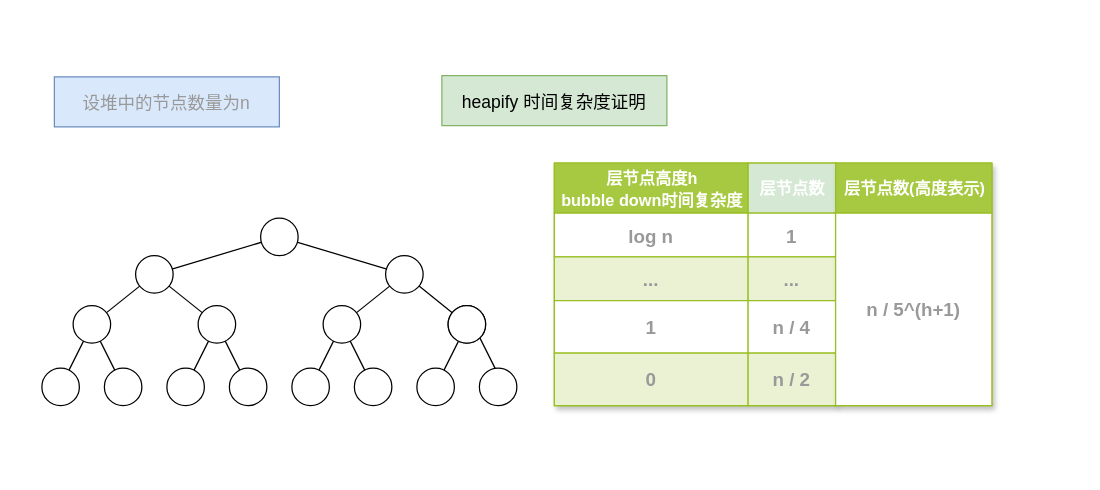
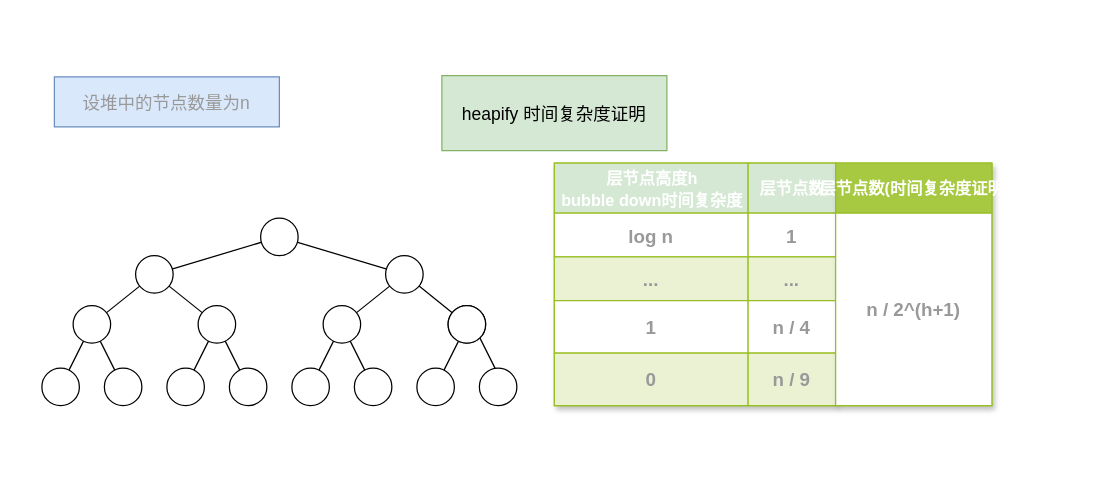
(554, 101) -> (554, 113)
(651, 188) -> (651, 188)
(915, 188) -> (915, 188)
(914, 309) -> (914, 309)
(792, 379) -> (792, 379)
